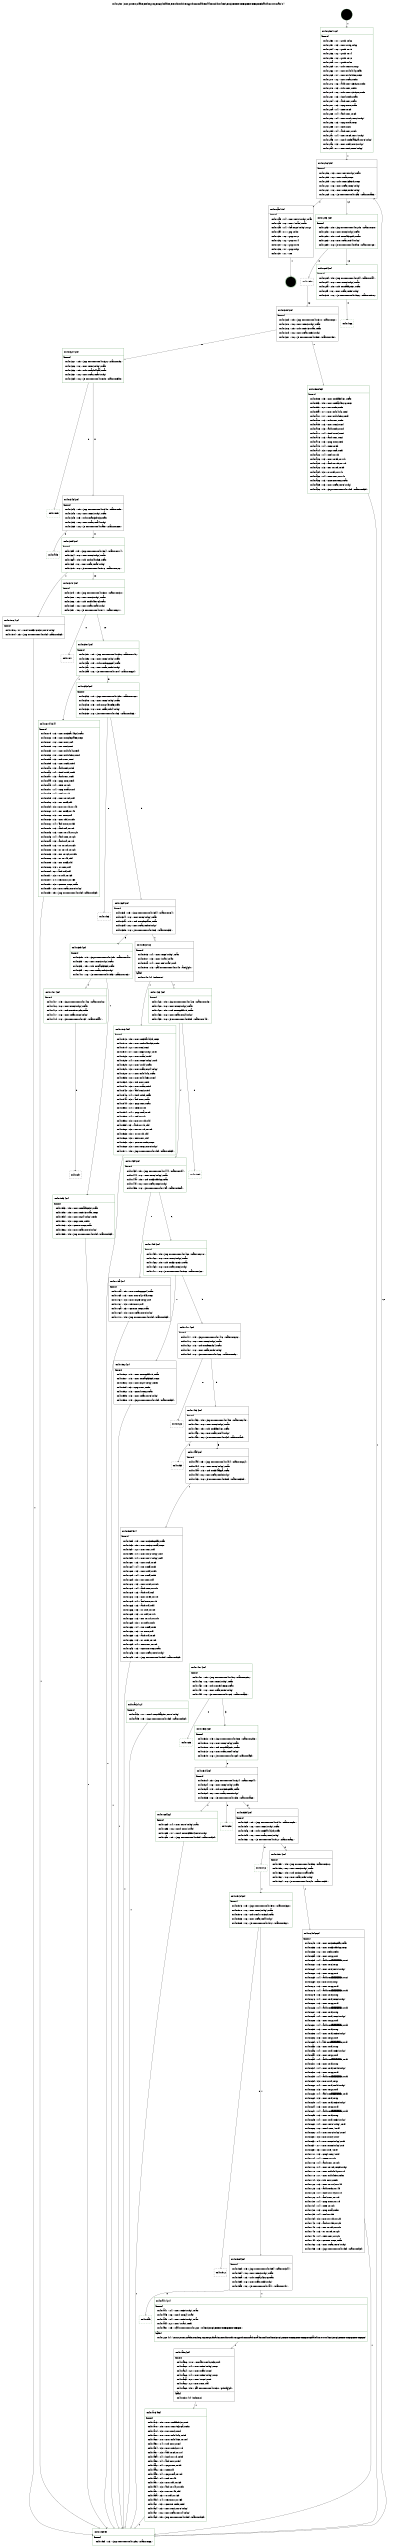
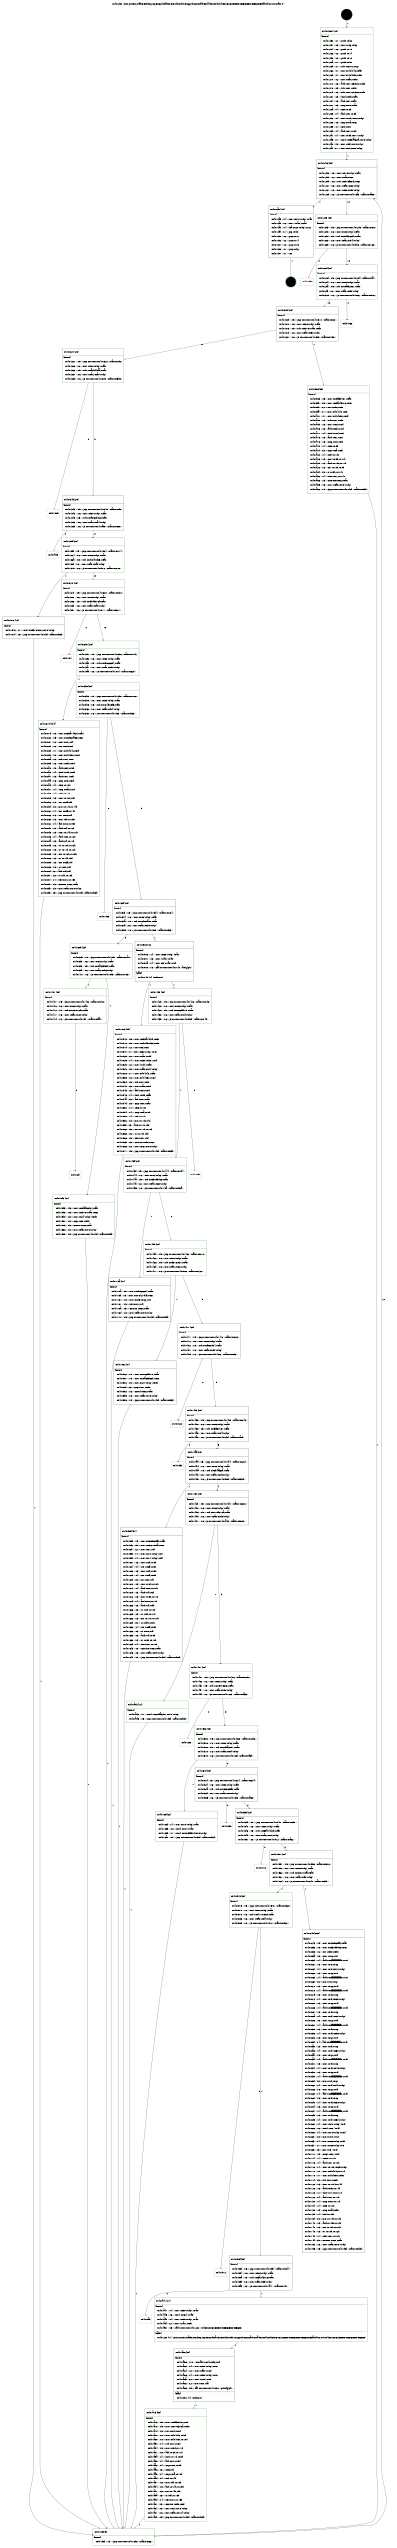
(307, 296) -> (327, 303)
(108, 679) -> none
none -> (217, 1508)
(206, 1806) -> (186, 1784)
(261, 1882) -> (281, 1889)
(371, 2459) -> none
